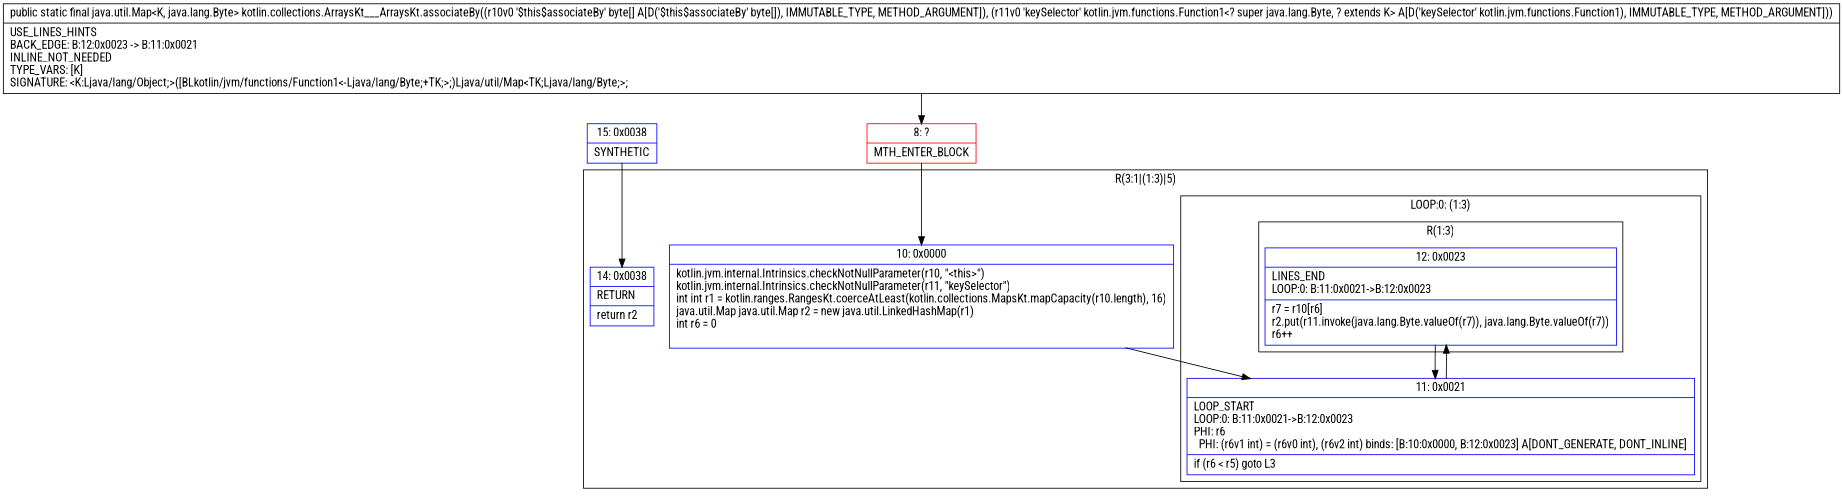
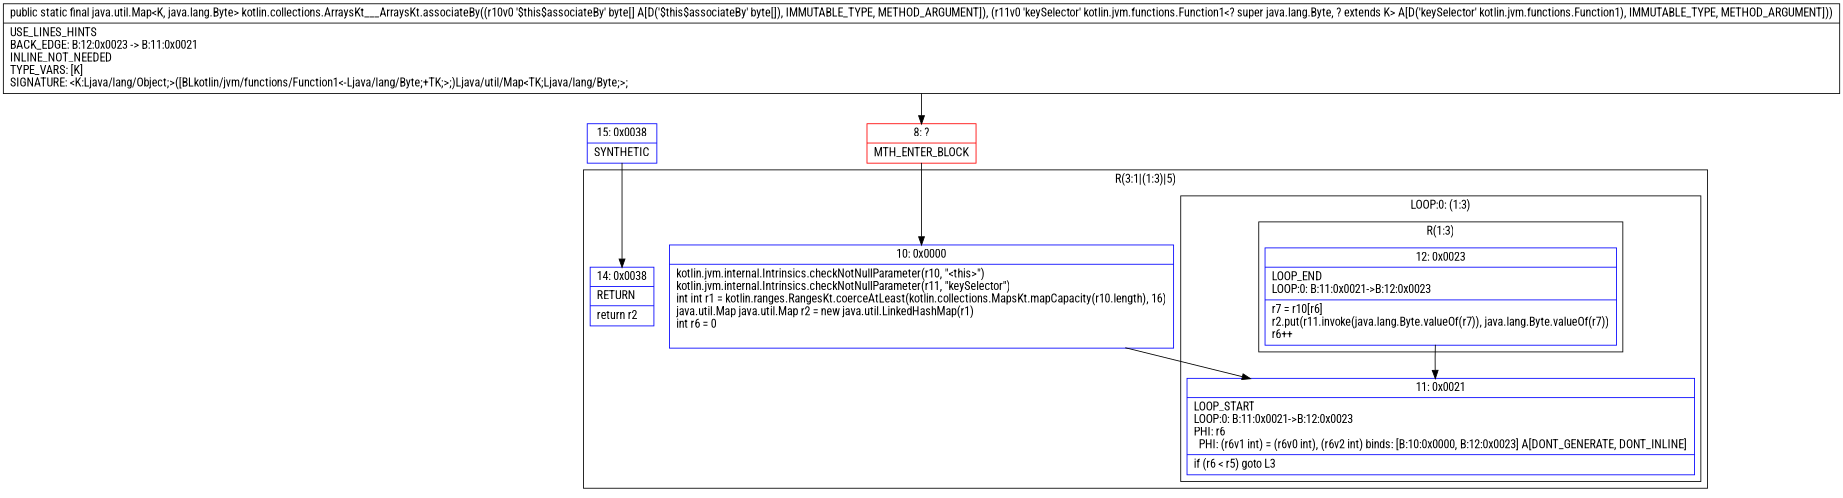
(1299, 277) -> (1297, 277)
(1446, 366) -> none
